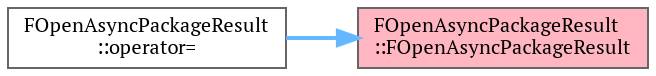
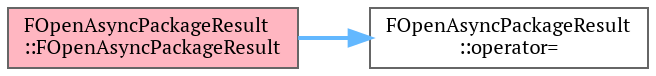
(312, 38) -> (324, 38)
